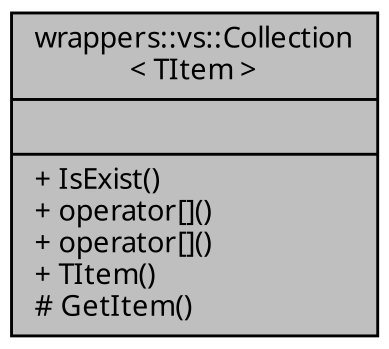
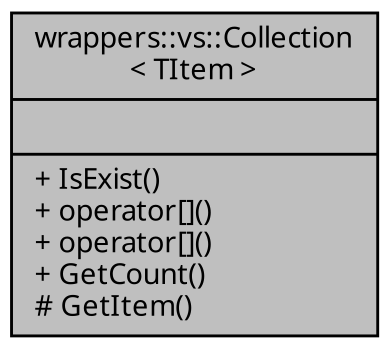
(97, 275) -> (121, 275)
